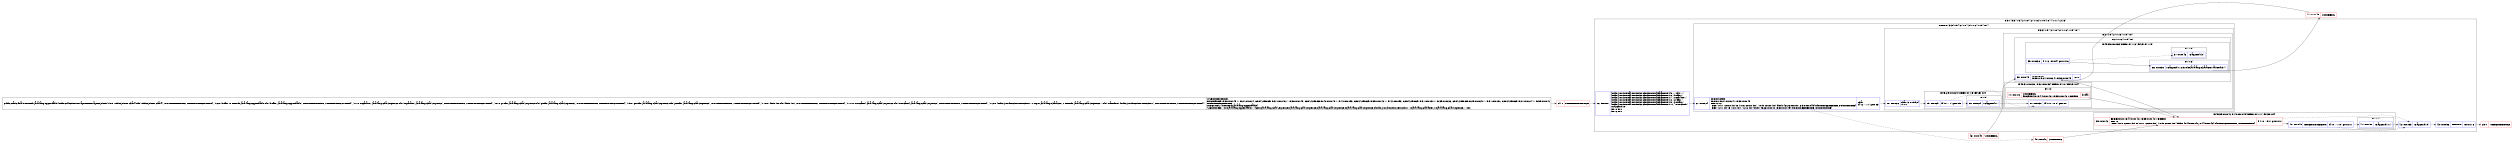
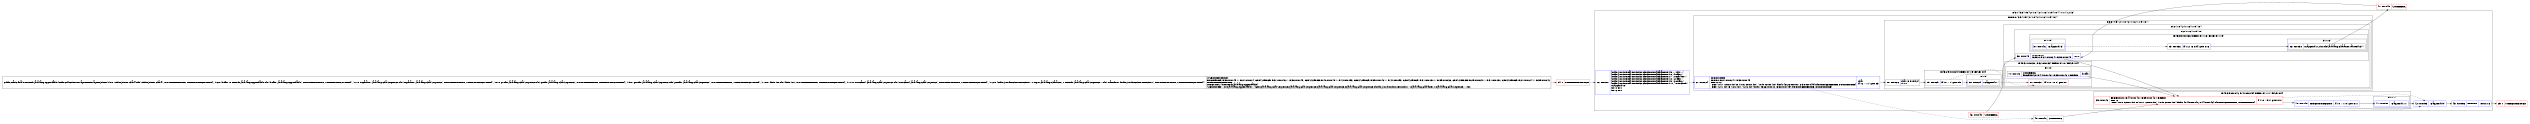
(2121, 58) -> (2115, 47)
(2048, 95) -> (2048, 74)
(2048, 103) -> (2048, 82)
